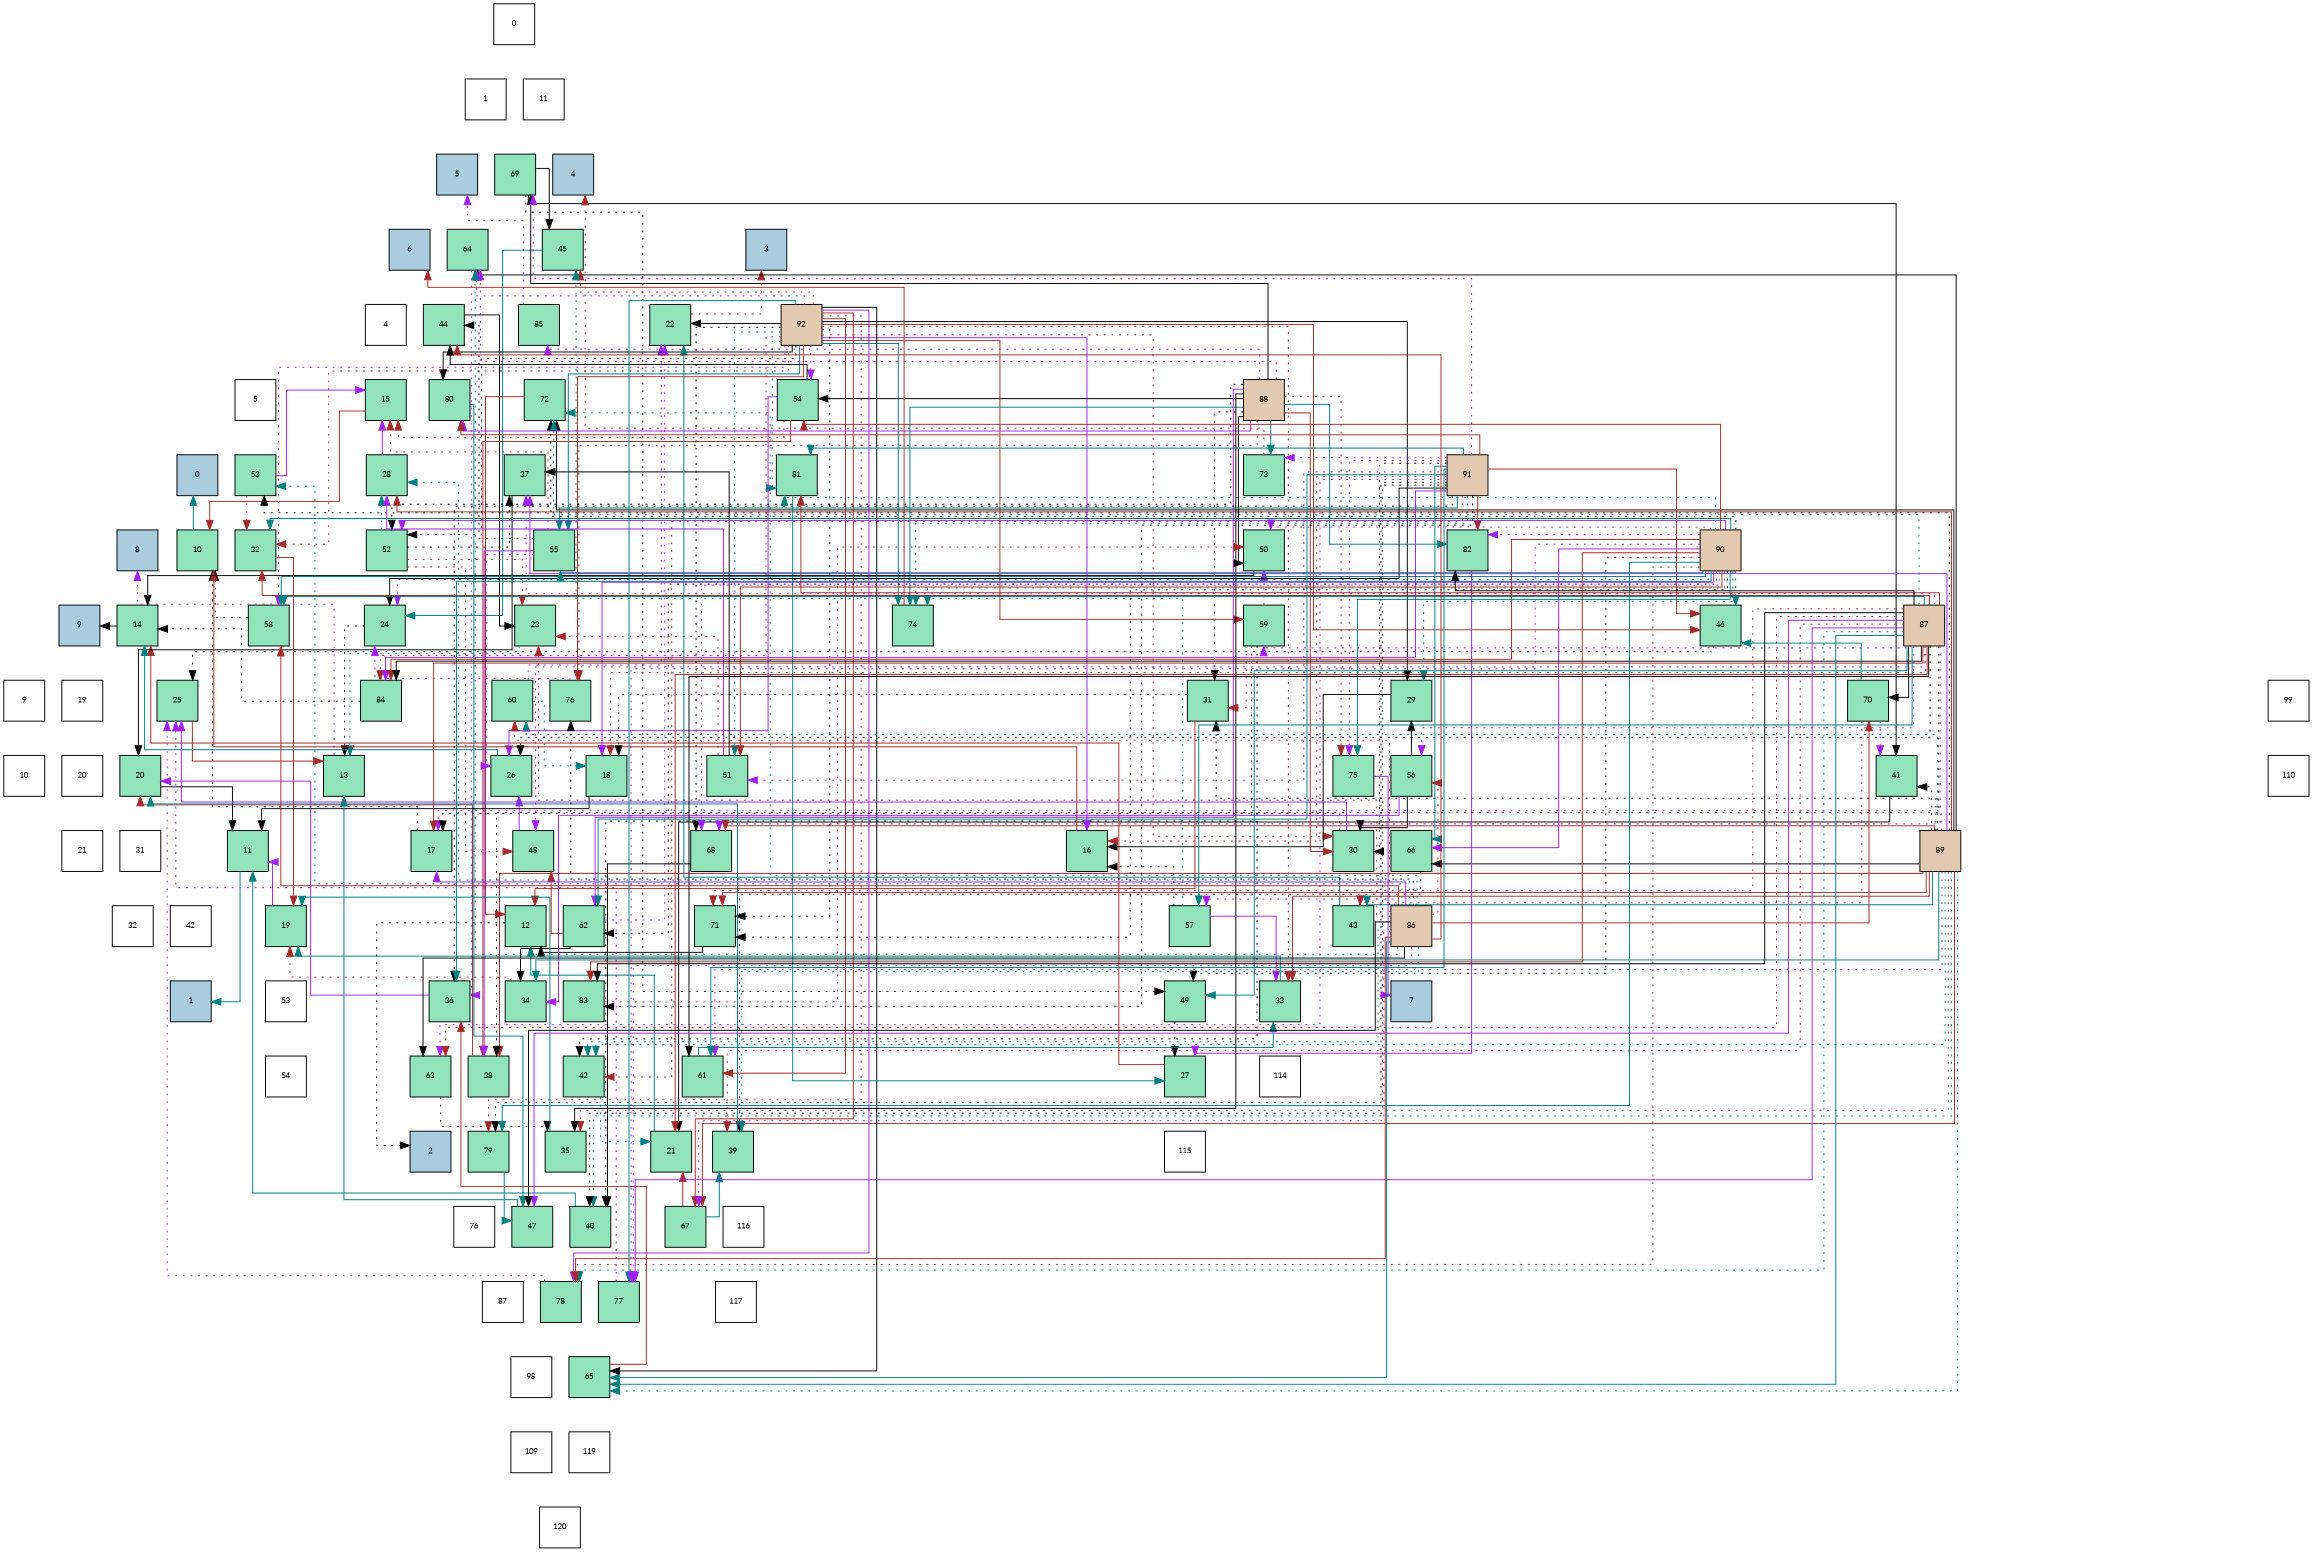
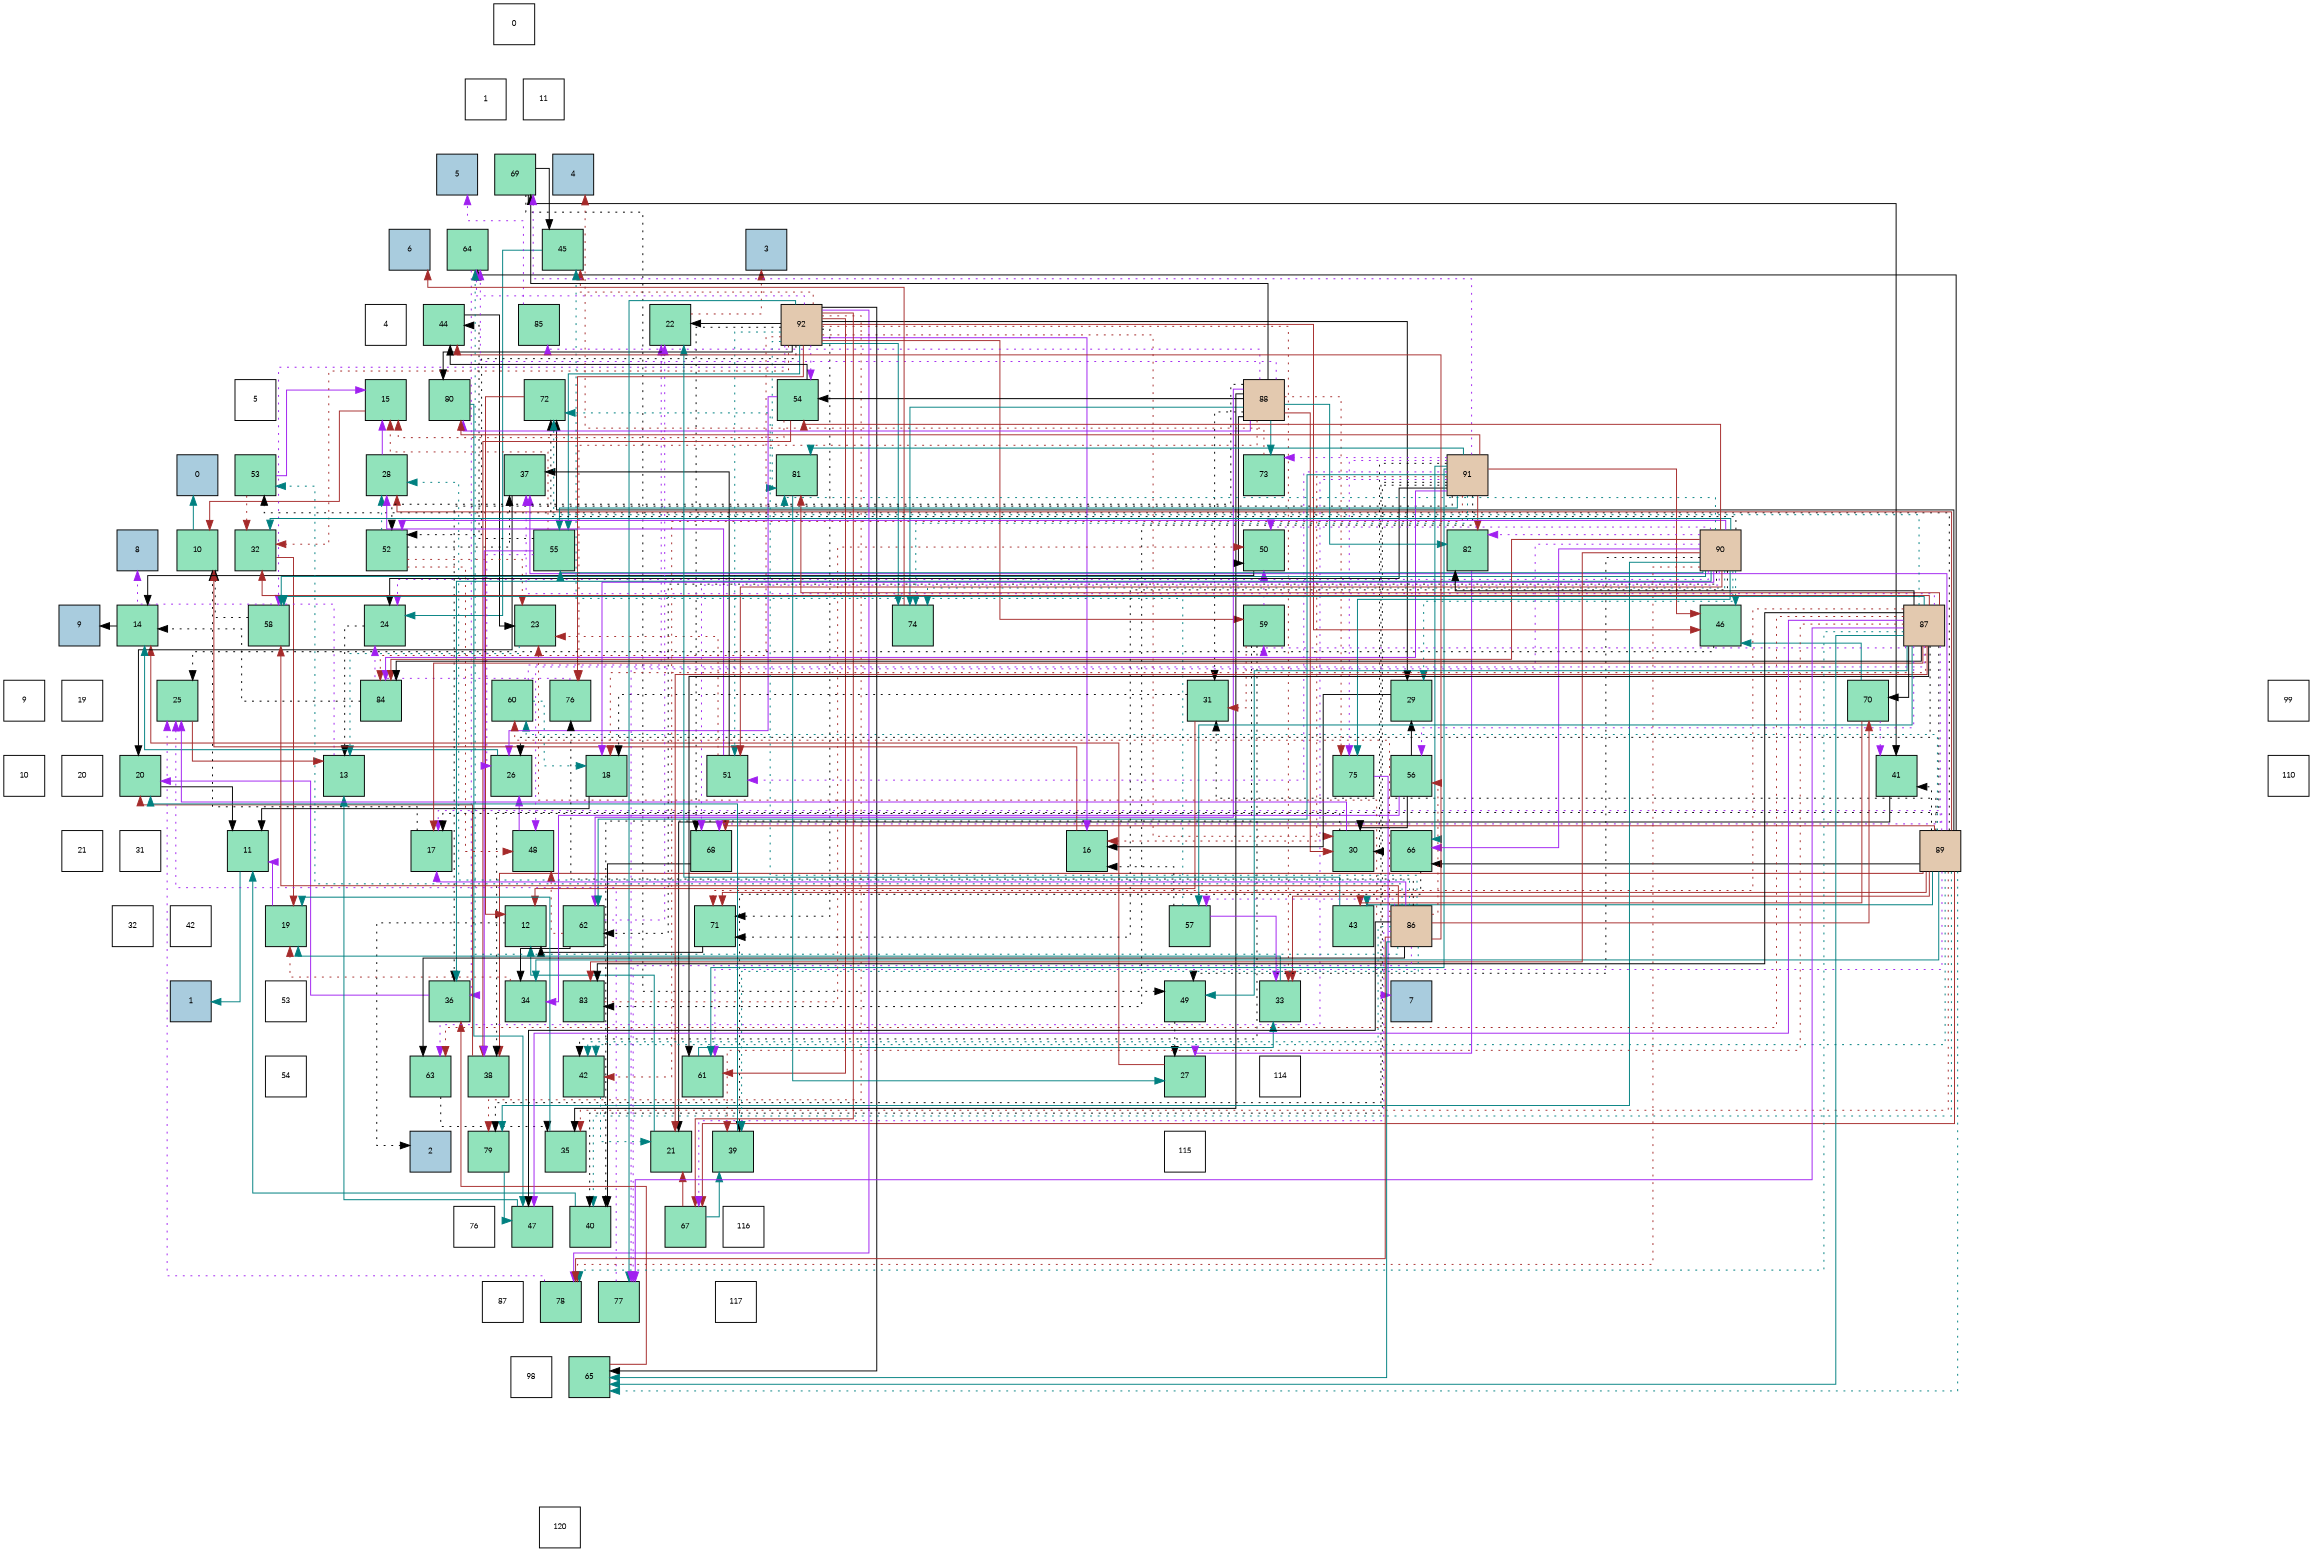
(1702, 903) -> (1702, 903)
(551, 913) -> (551, 913)
(531, 1452) -> none
(589, 1452) -> none
